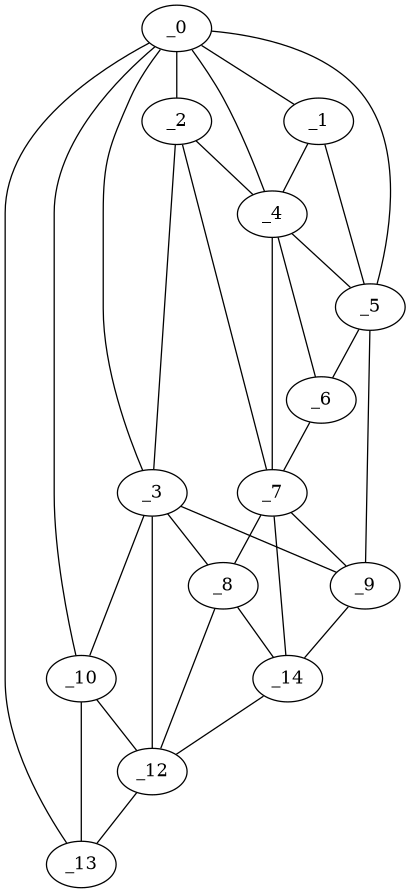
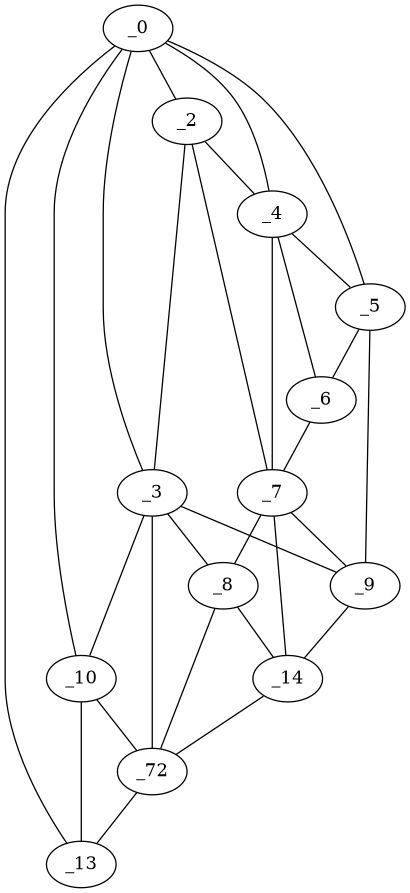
(319, 121) -> none
(152, 772) -> (152, 772)
